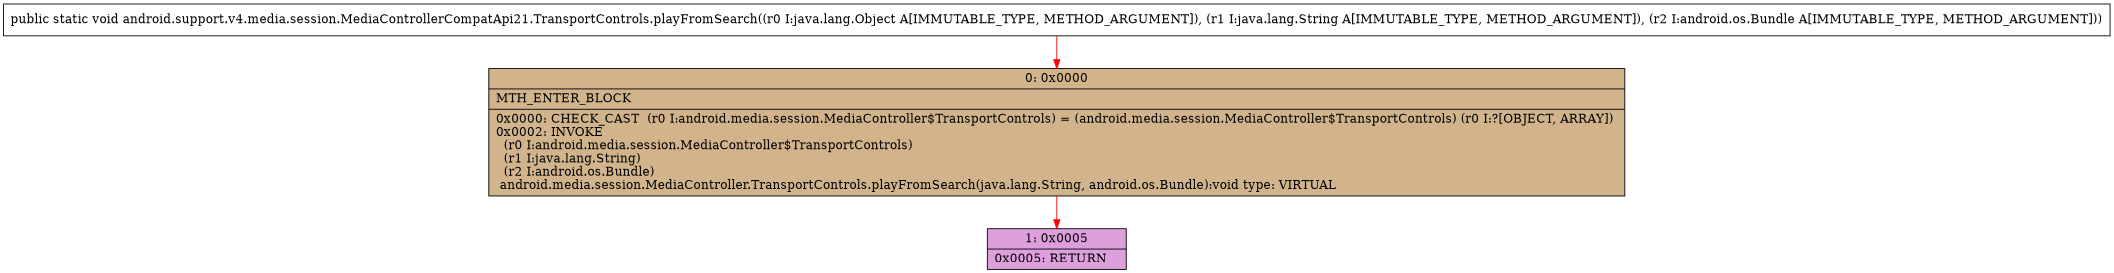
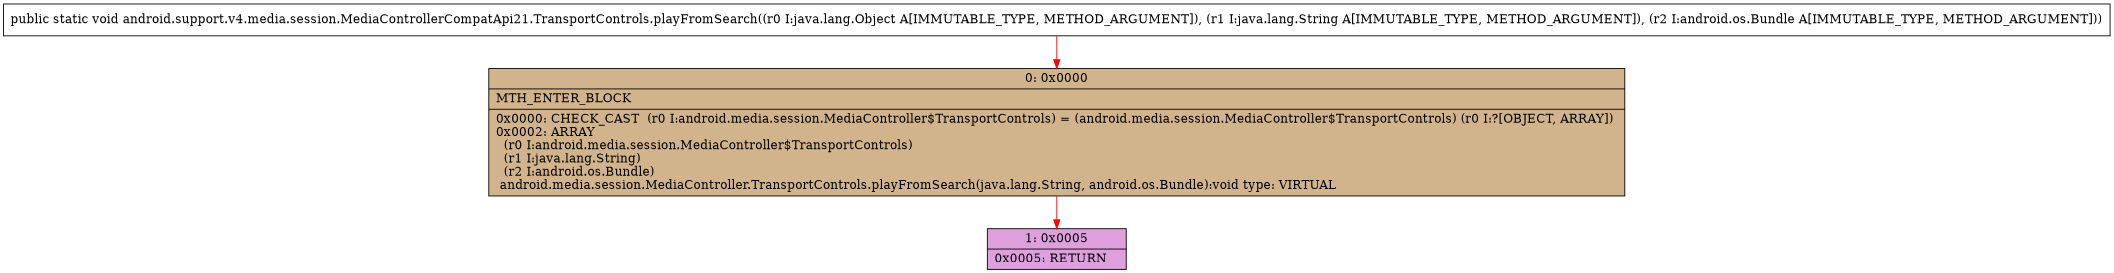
(554, 132) -> (549, 132)
